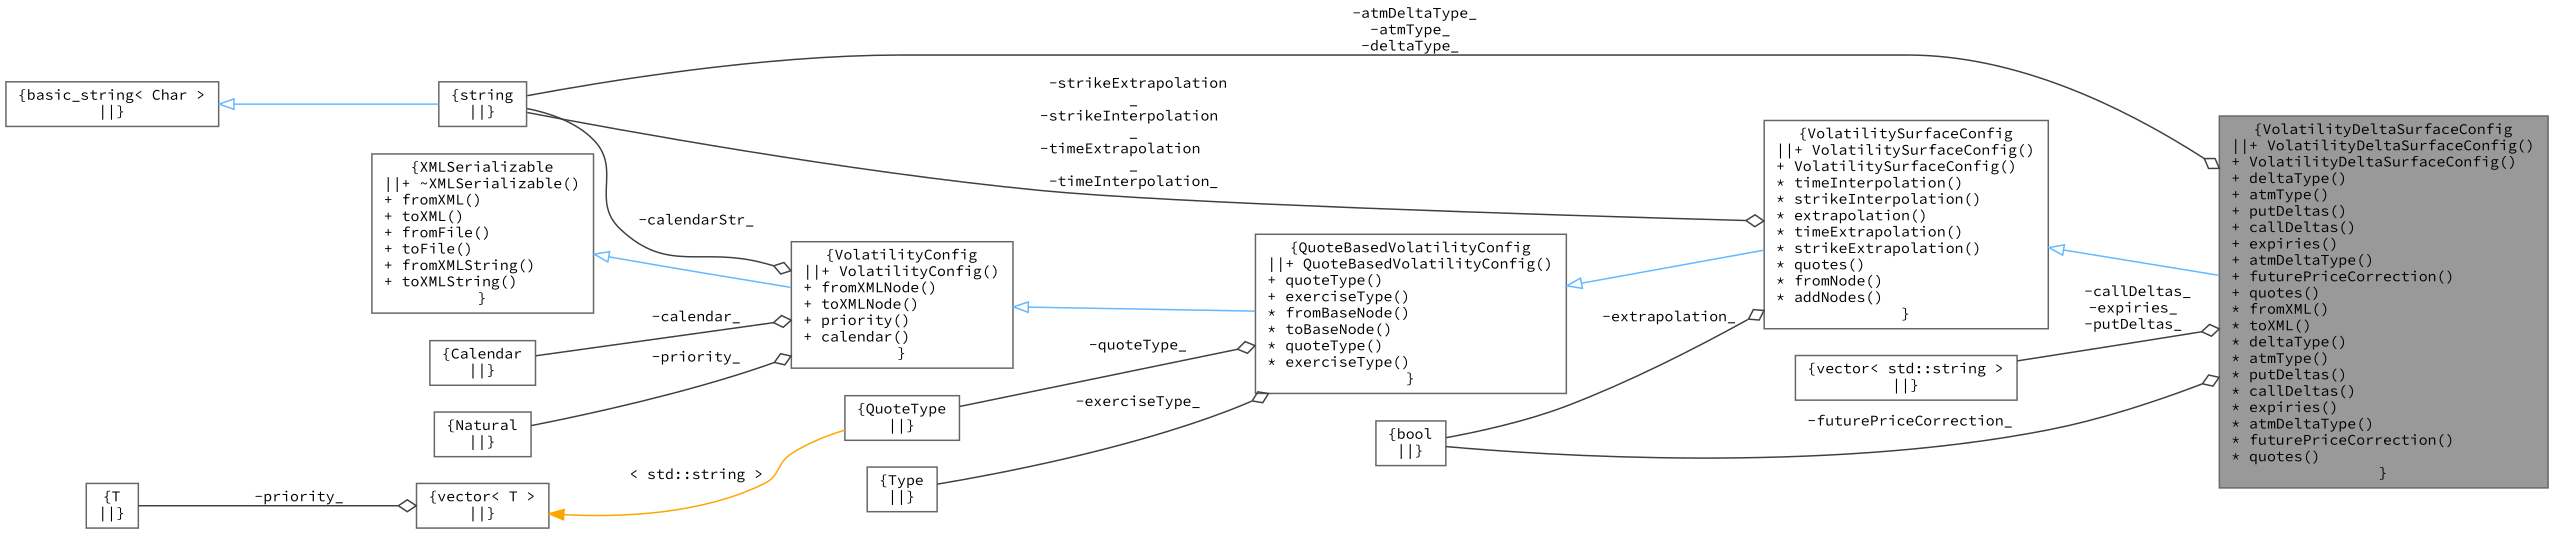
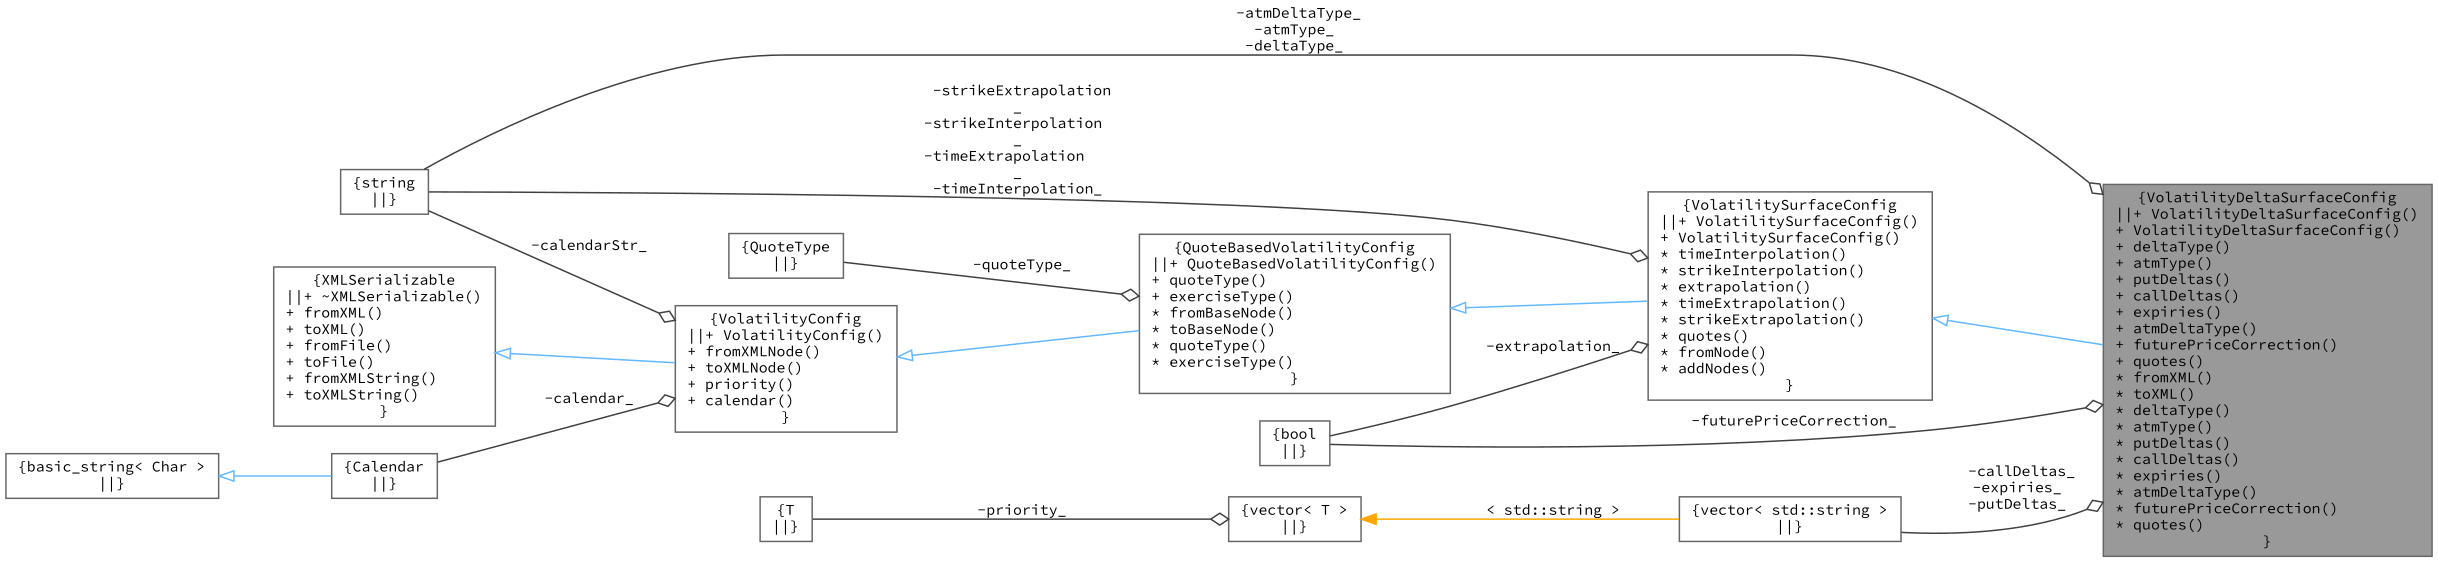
(336, 104) -> (283, 476)
(483, 434) -> none
(902, 489) -> none
(715, 502) -> (1528, 519)
